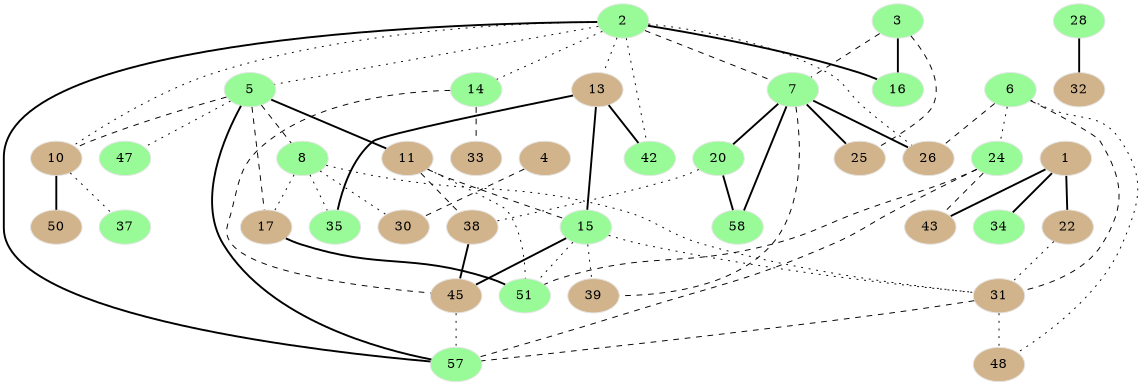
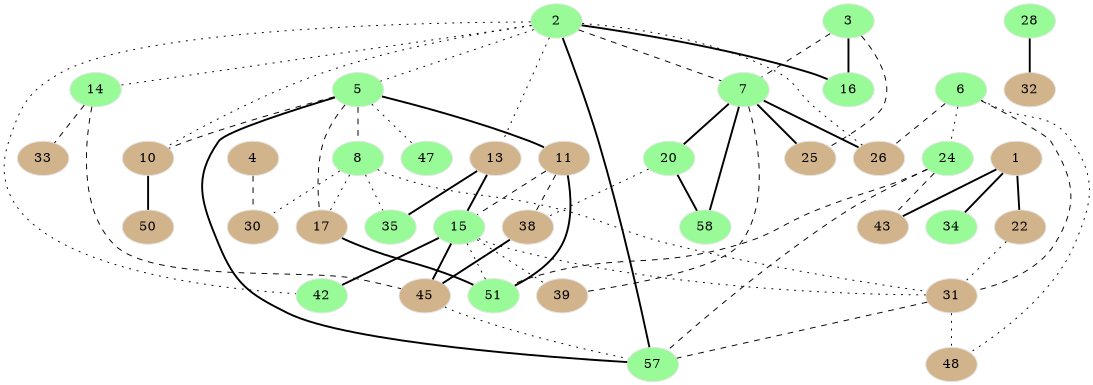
(624, 124) -> (388, 263)
(500, 205) -> (563, 241)
(125, 227) -> none
